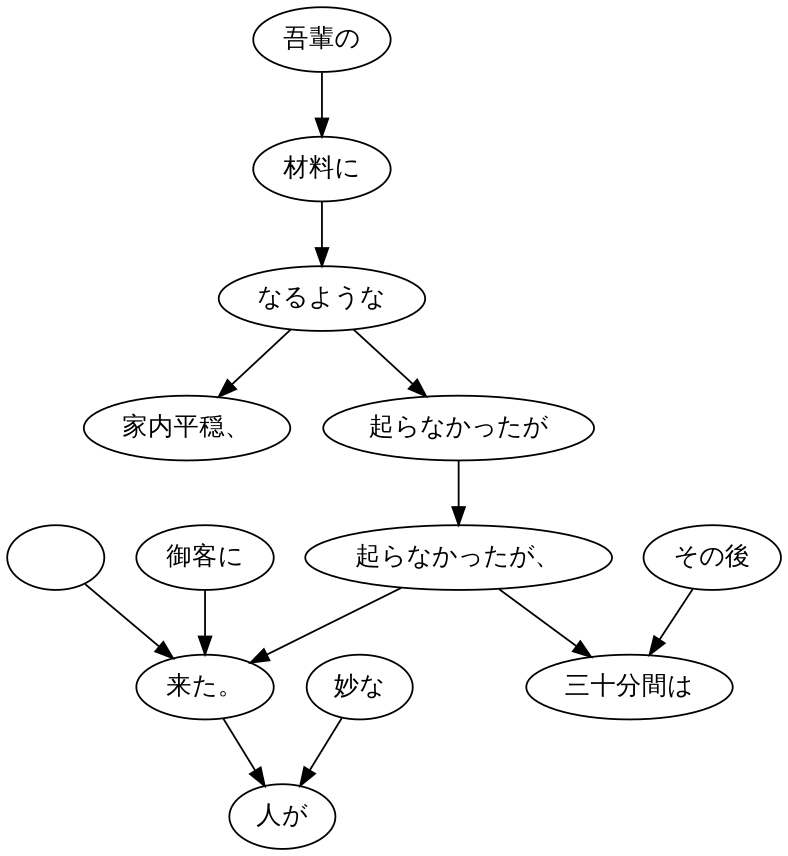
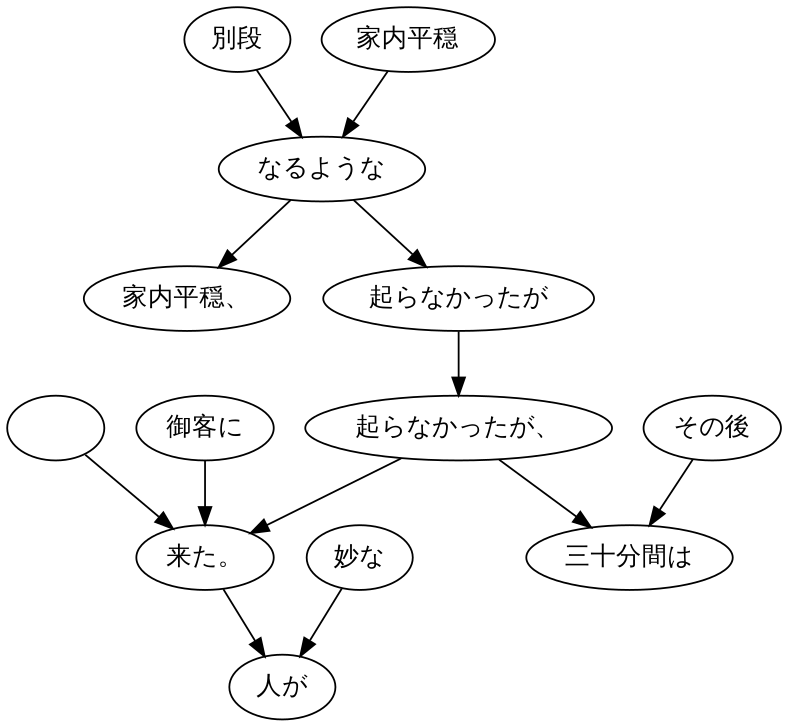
none -> (237, 40)
(322, 40) -> none
(322, 169) -> (408, 40)
